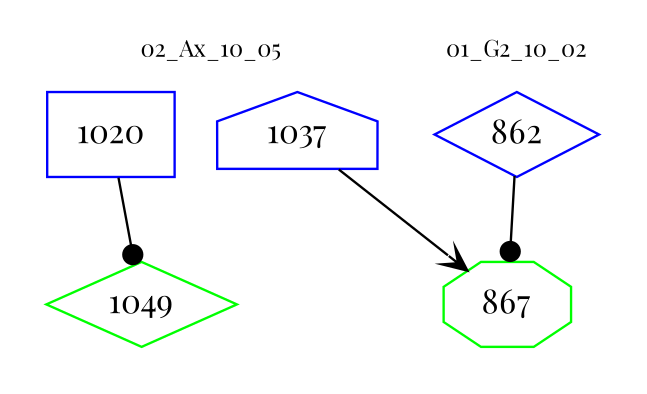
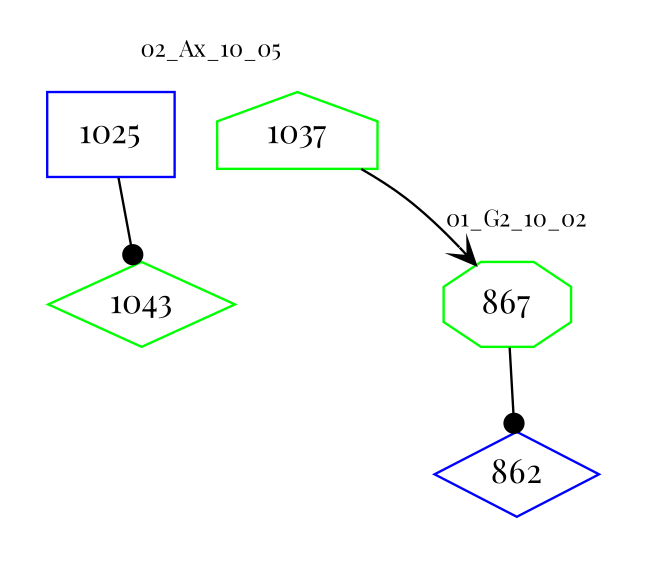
(111, 135) -> (111, 135)
(297, 135) -> (297, 135)
(513, 209) -> (512, 381)
(142, 304) -> (142, 304)
